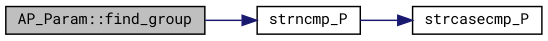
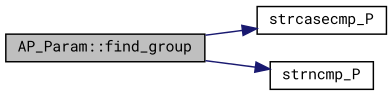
(379, 20) -> (224, 33)
